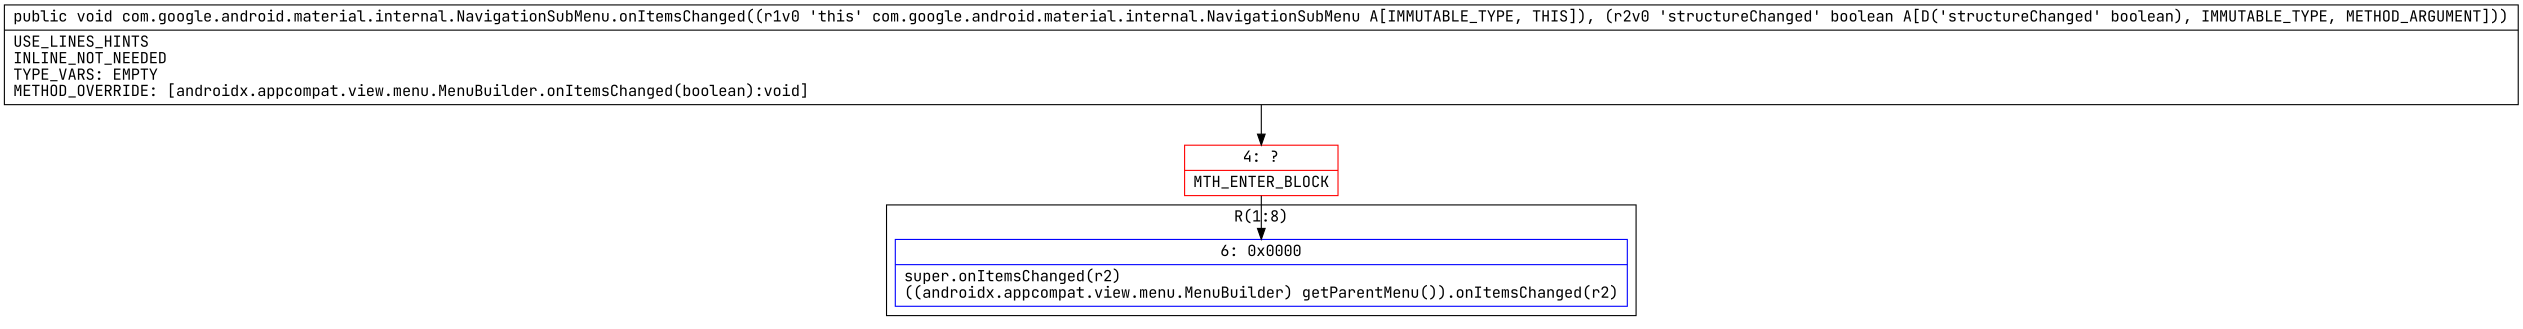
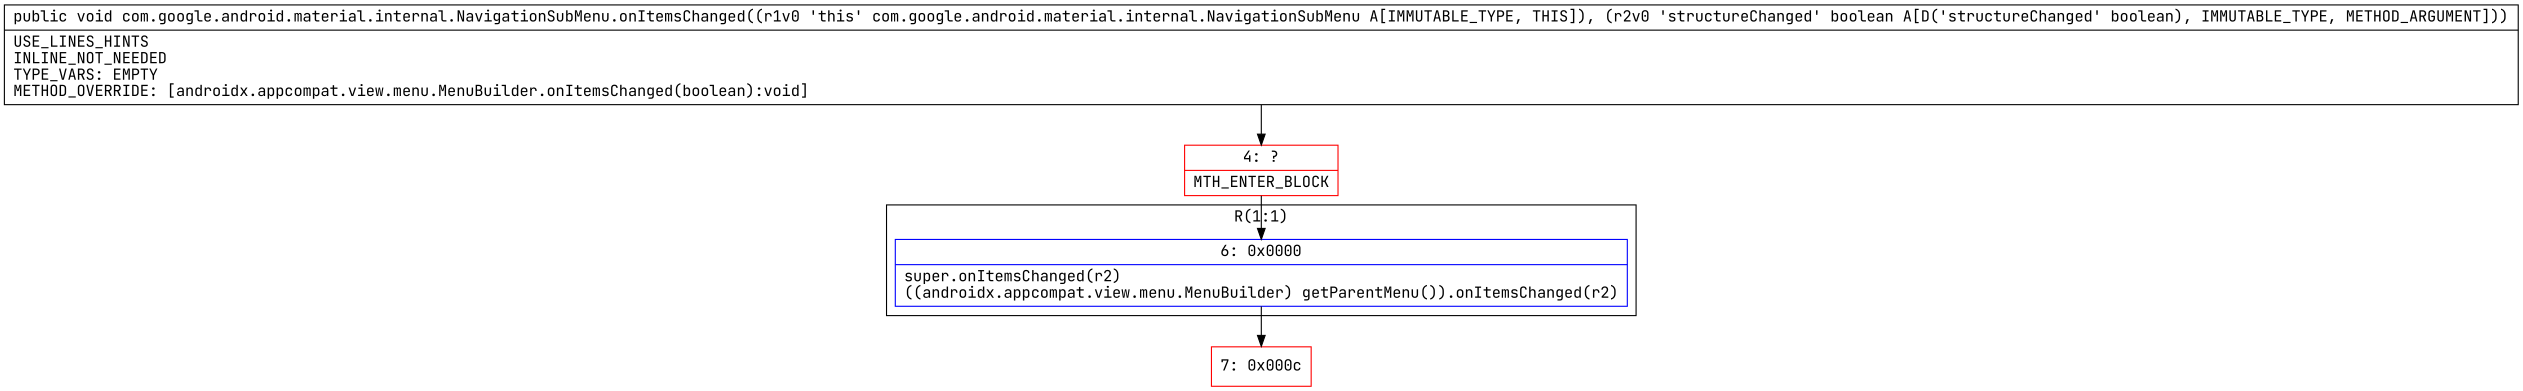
(1261, 218) -> (1261, 218)
none -> (1261, 367)
